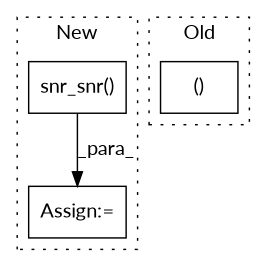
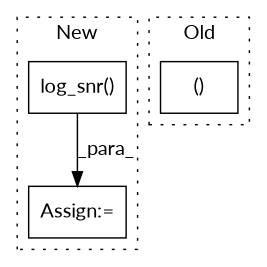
(77, 87) -> (77, 87)
